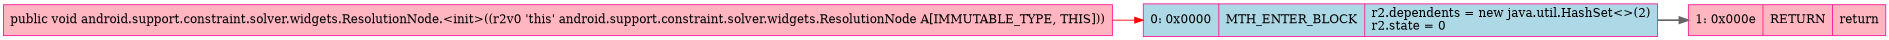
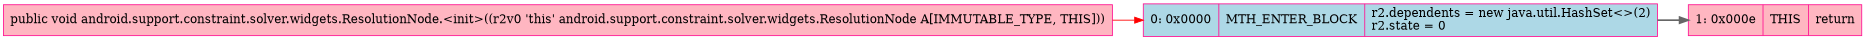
(1798, 20) -> (1786, 20)
